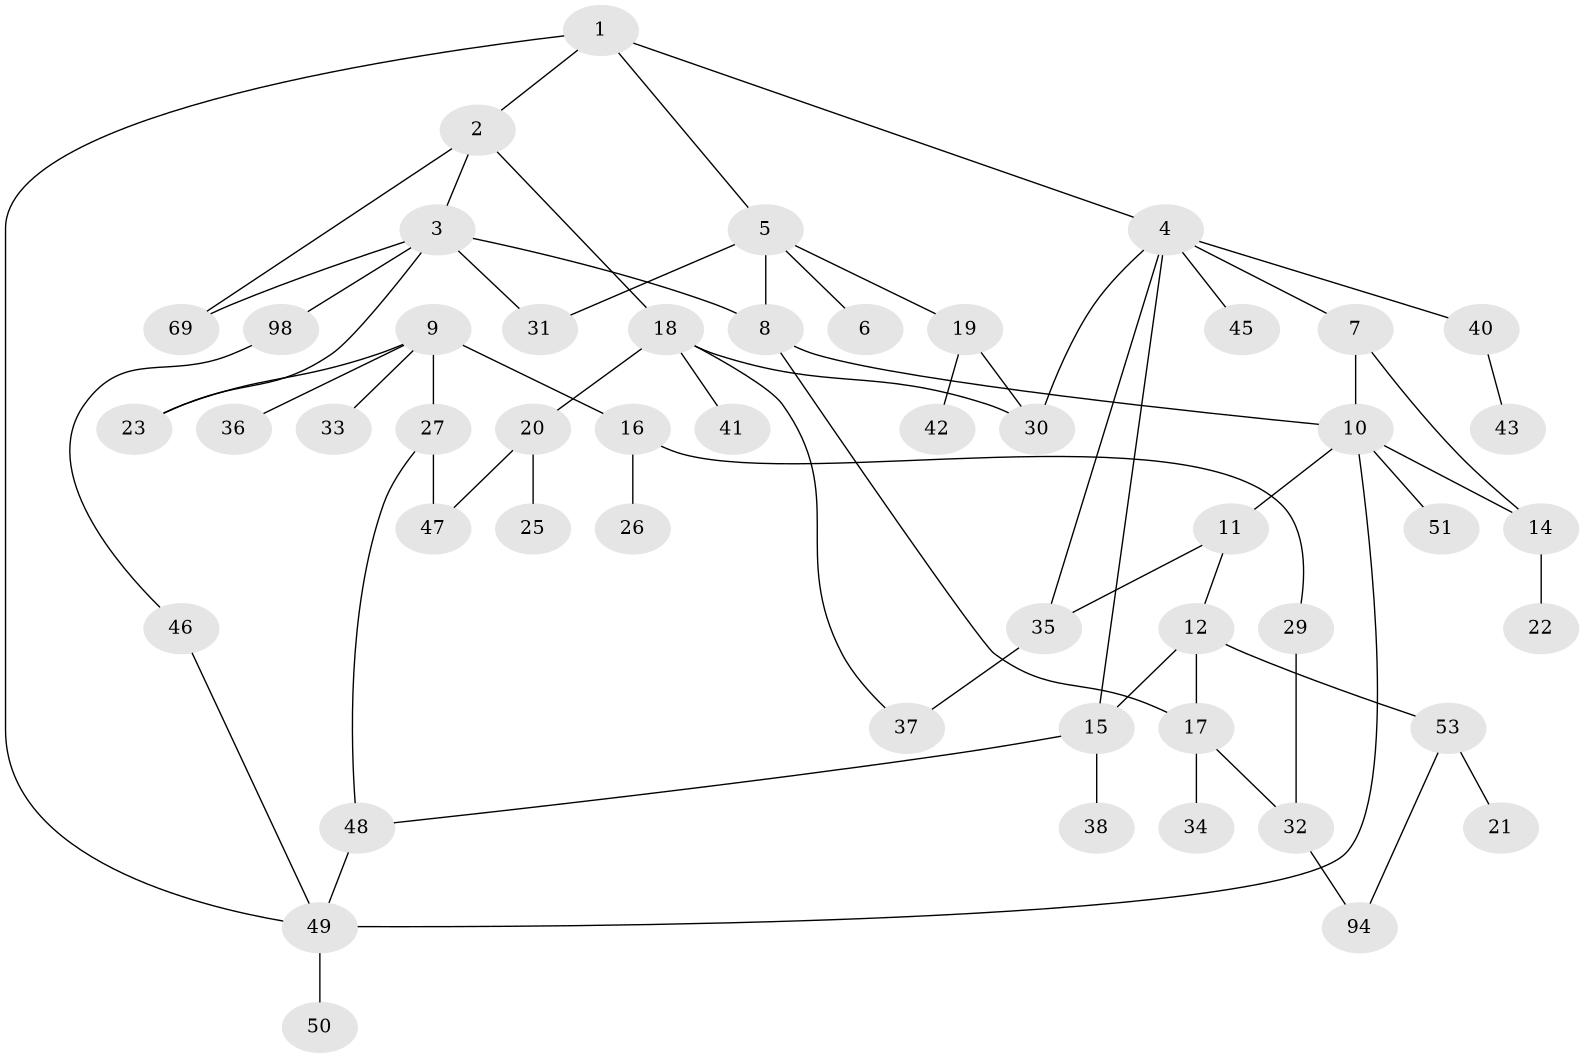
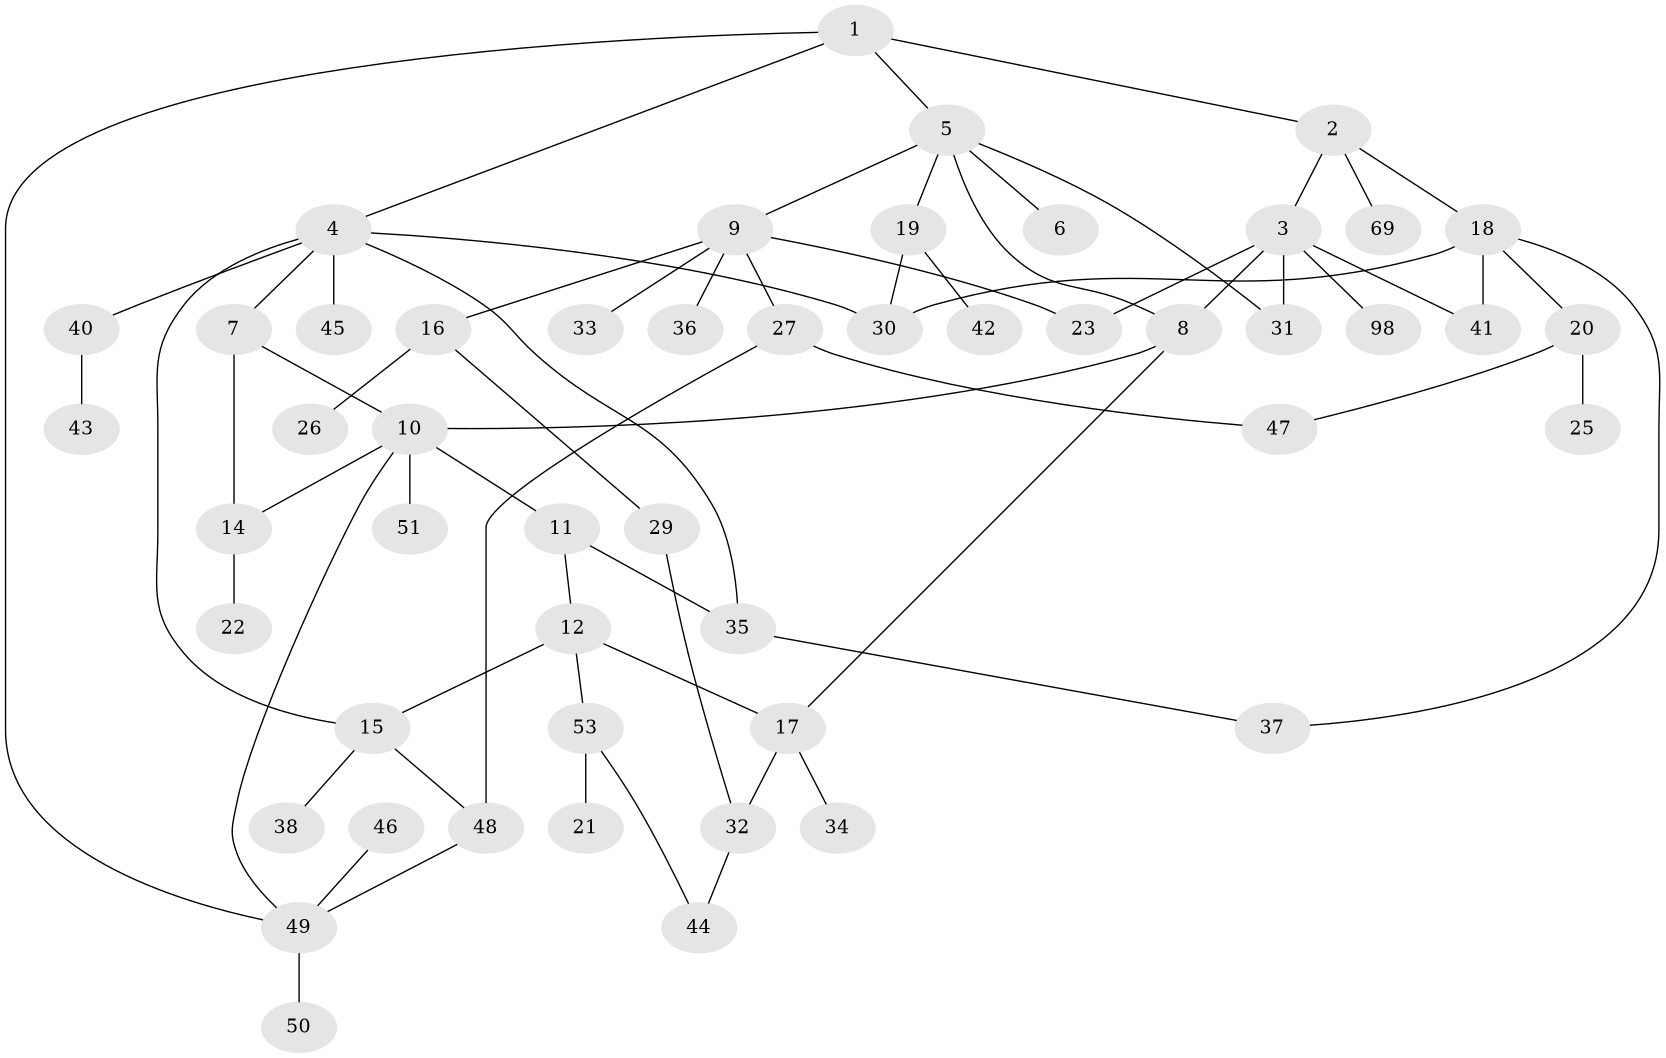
none -> (841, 180)
(307, 276) -> (1383, 280)
(74, 427) -> none
(1360, 928) -> (699, 928)
